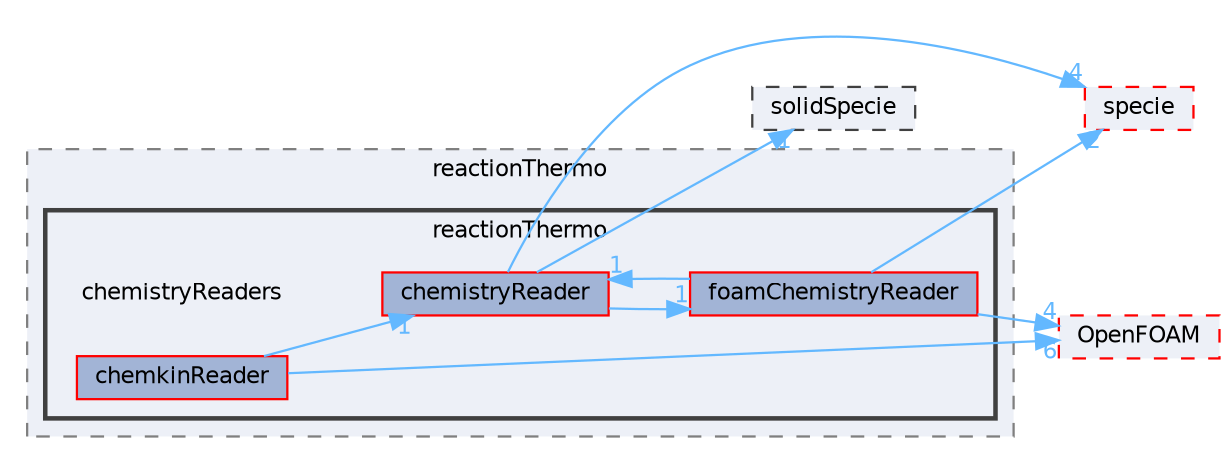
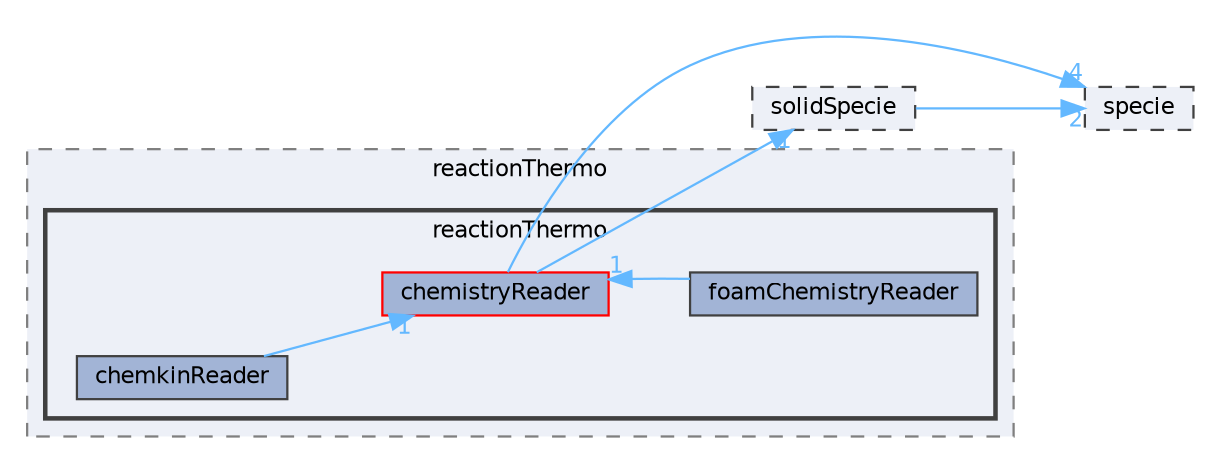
(1139, 108) -> (1139, 108)
(998, 194) -> (989, 108)
(182, 294) -> none
(834, 294) -> (834, 294)
(638, 309) -> none
(1139, 337) -> none
(182, 378) -> (182, 378)
